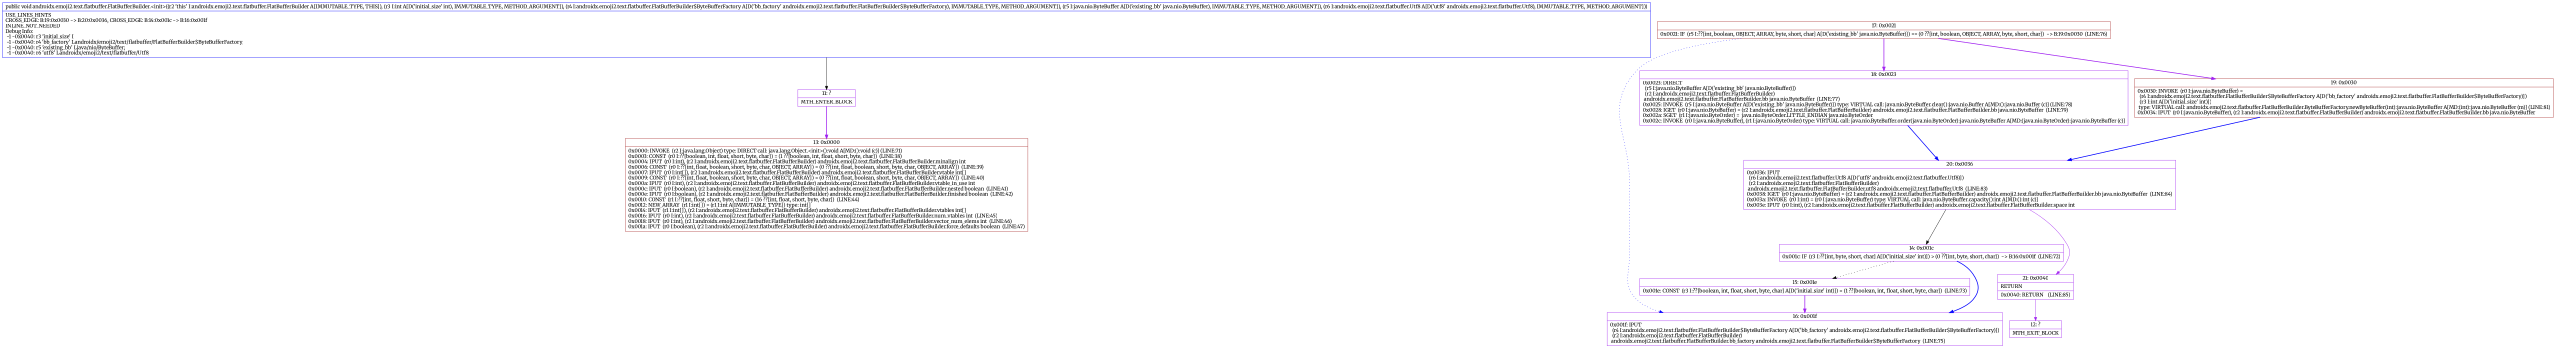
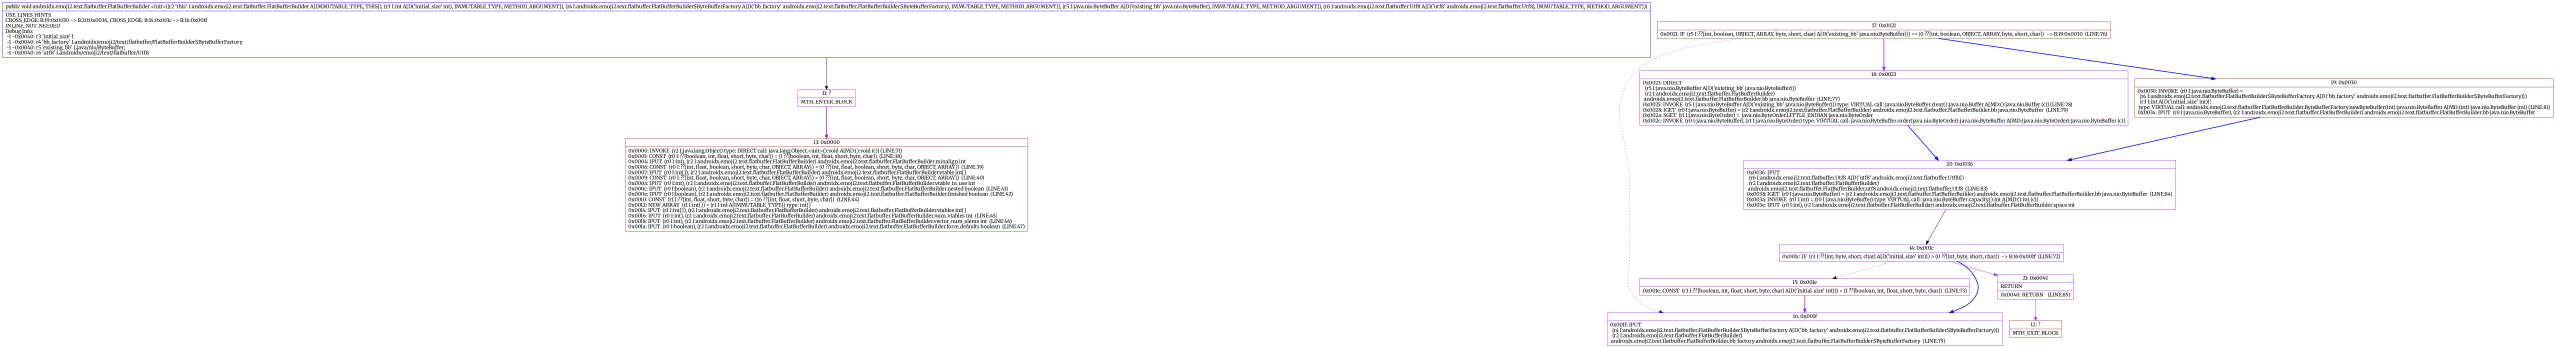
(2075, 58) -> (2075, 58)
(2061, 236) -> (1971, 268)
(2036, 329) -> (2036, 329)
